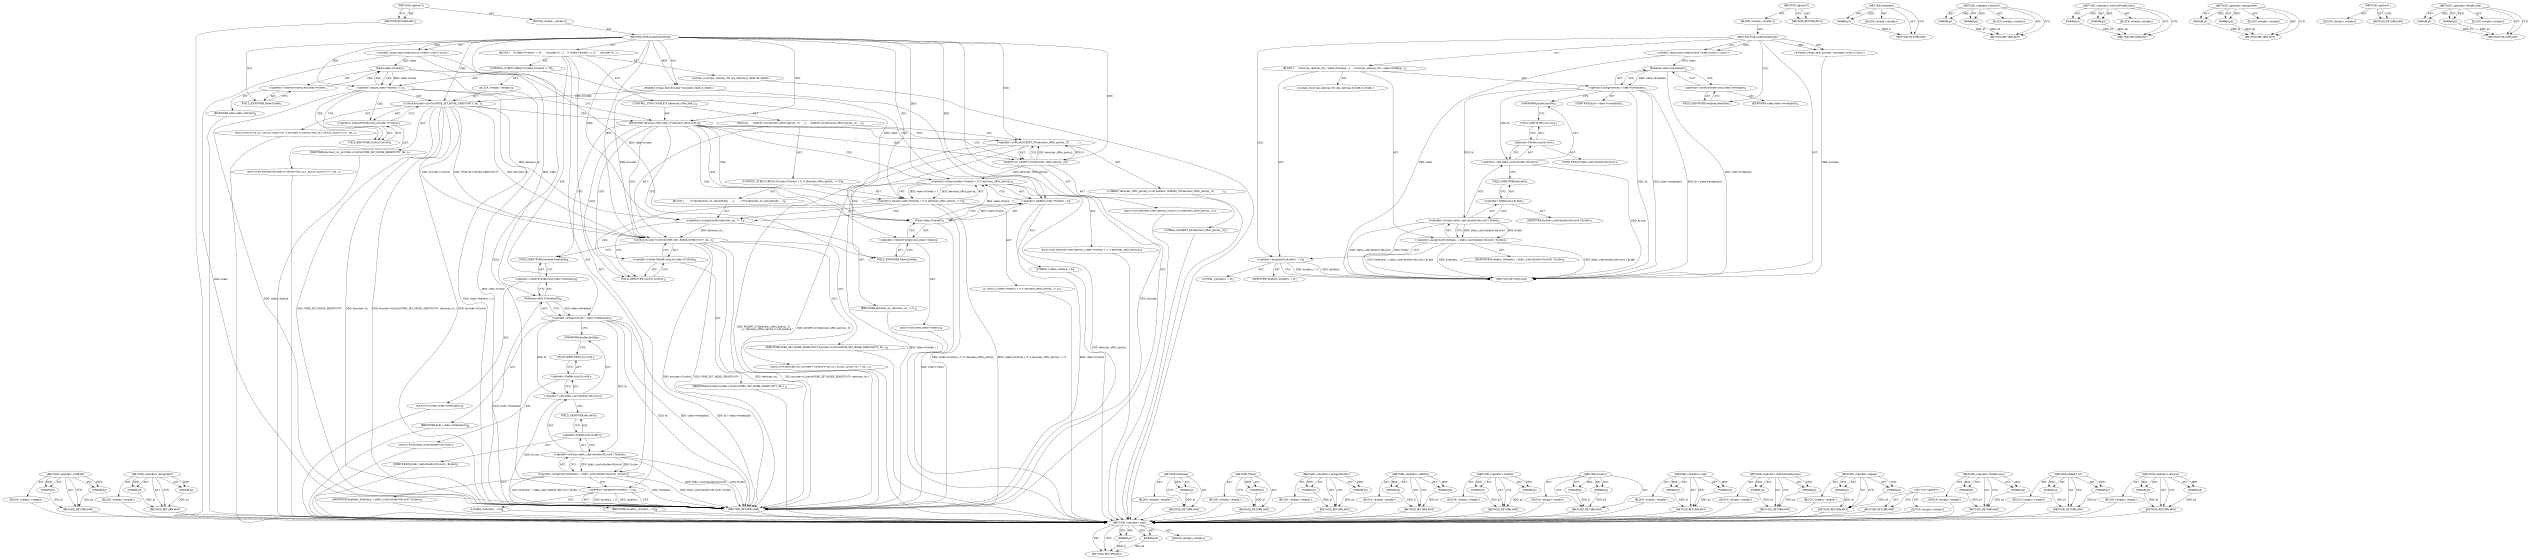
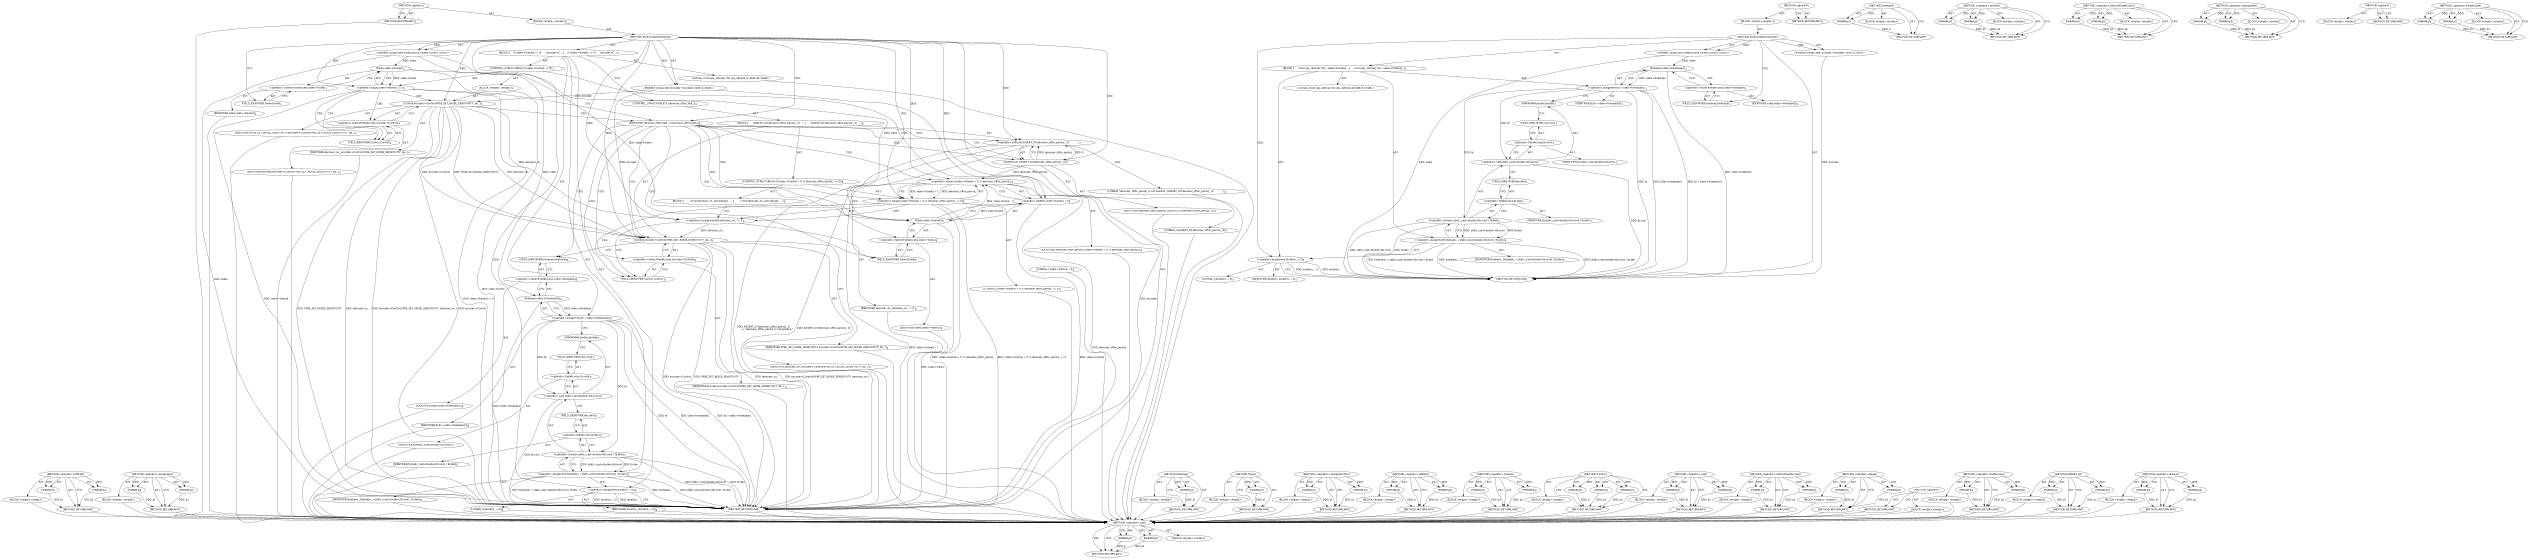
(665, 113) -> none
(1023, 239) -> none
none -> (1627, 490)
